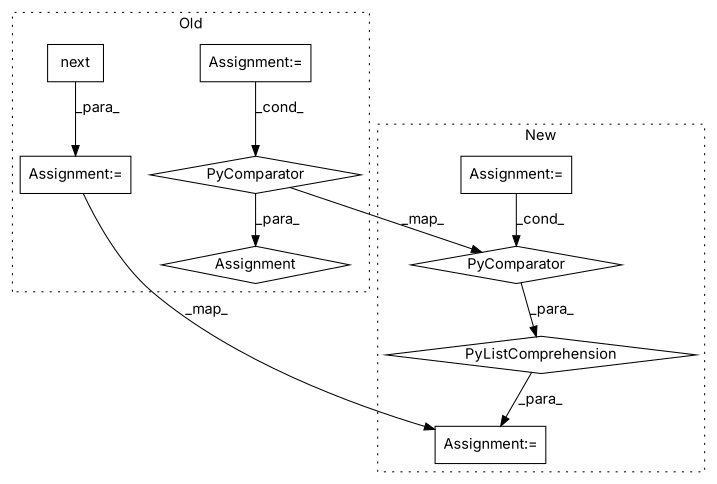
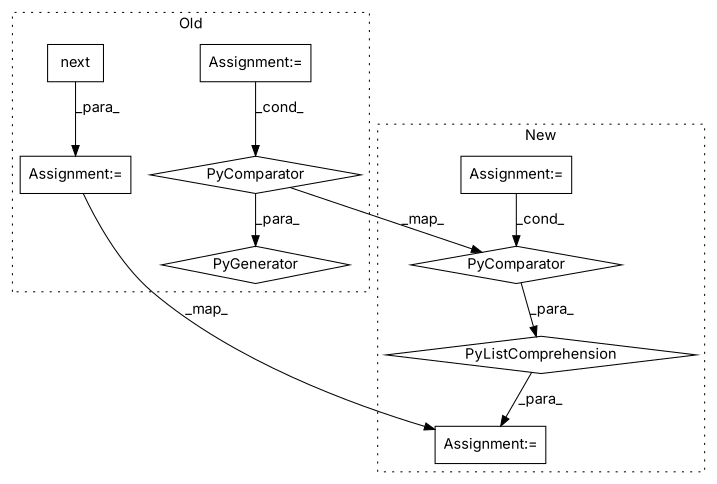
(256, 265) -> (256, 265)
